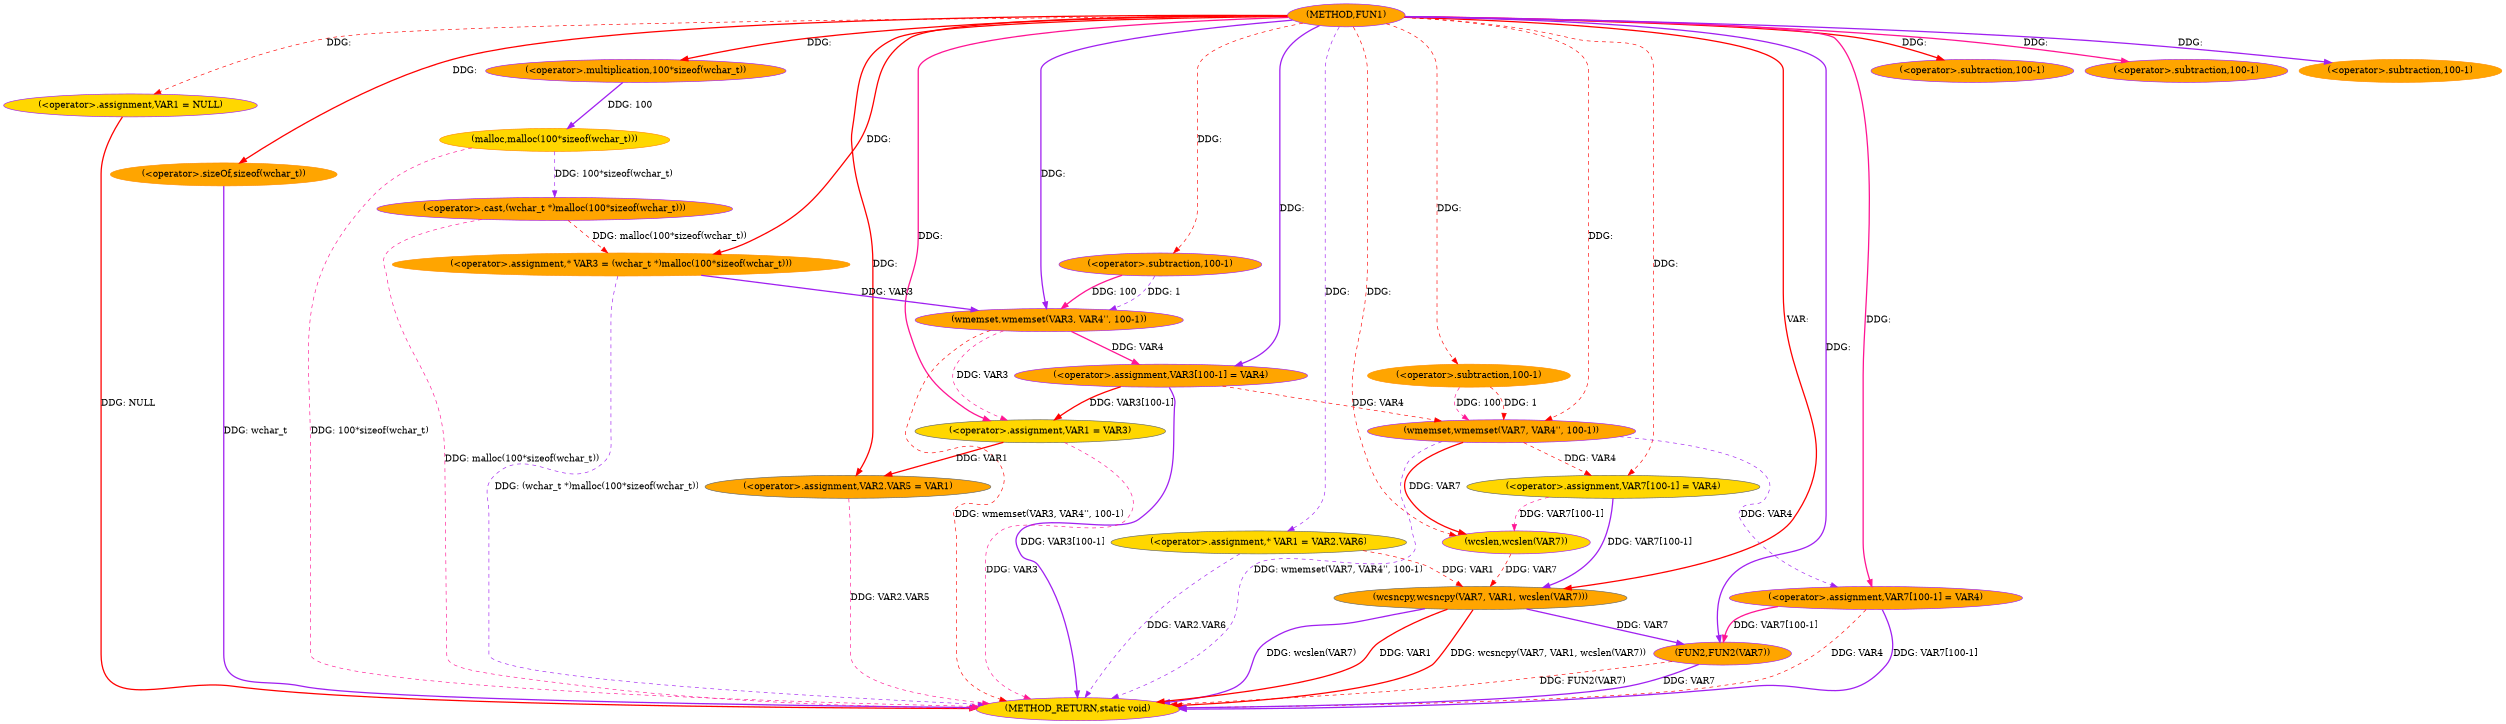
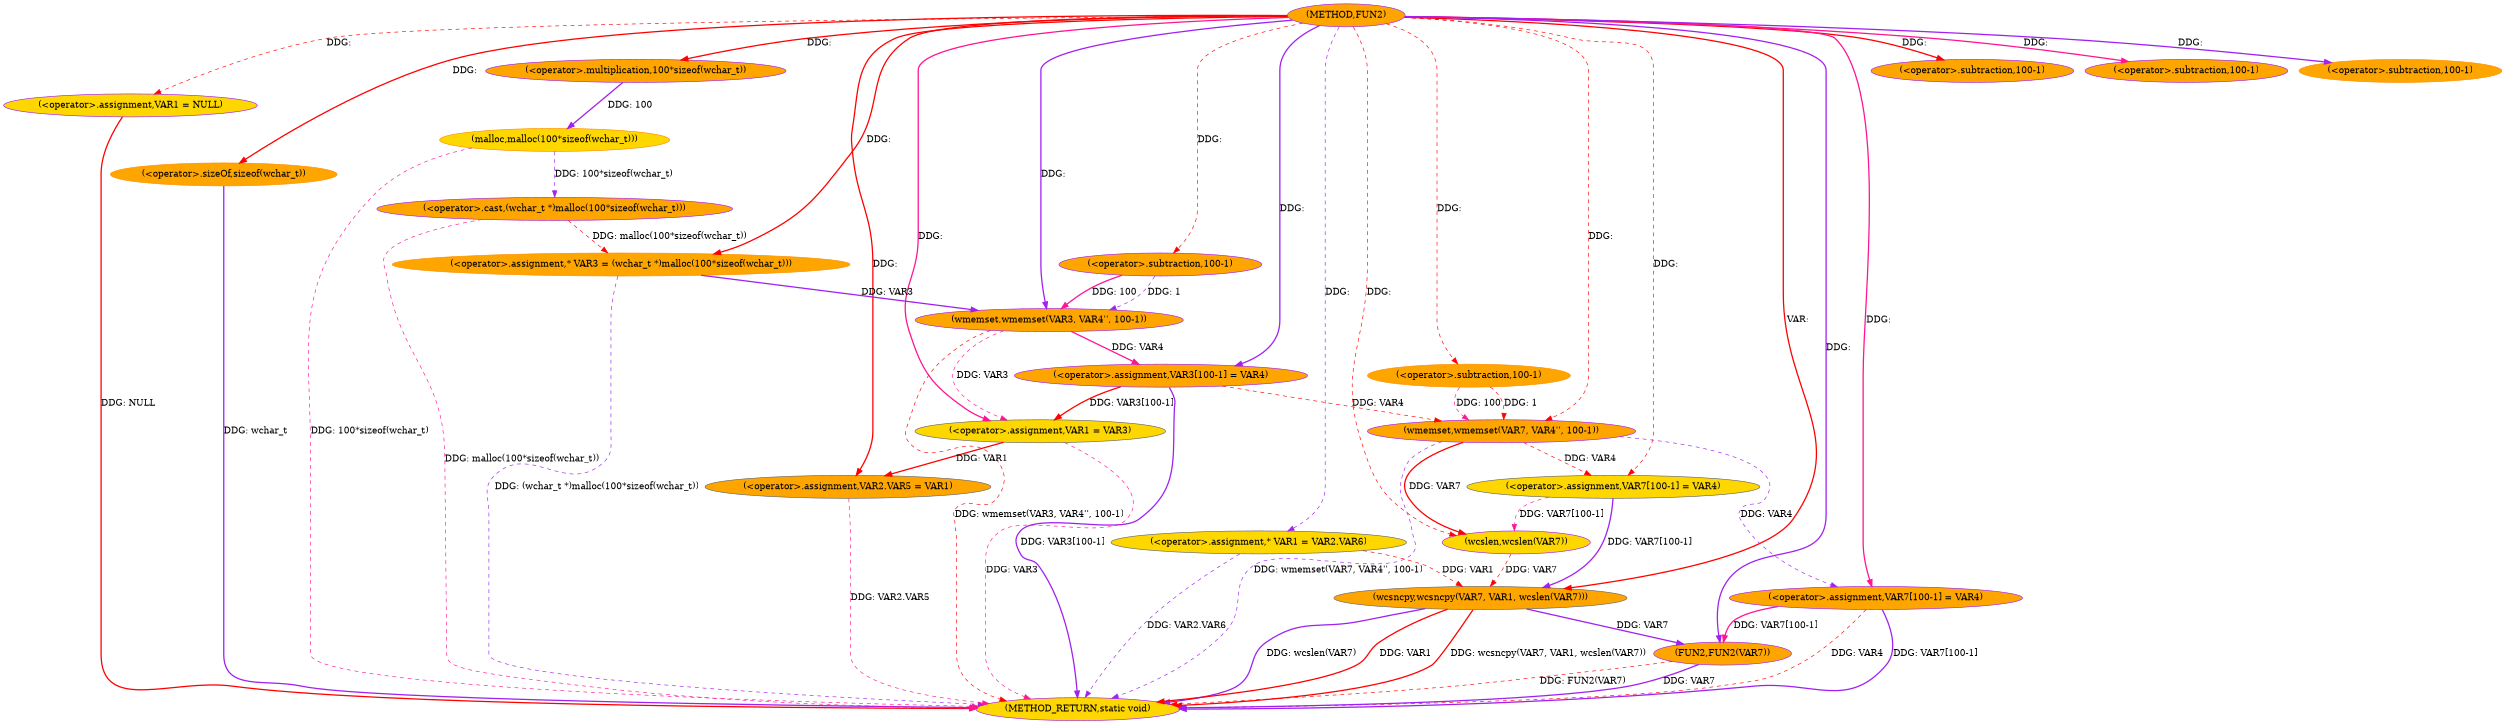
(1346, 15) -> (1346, 15)
